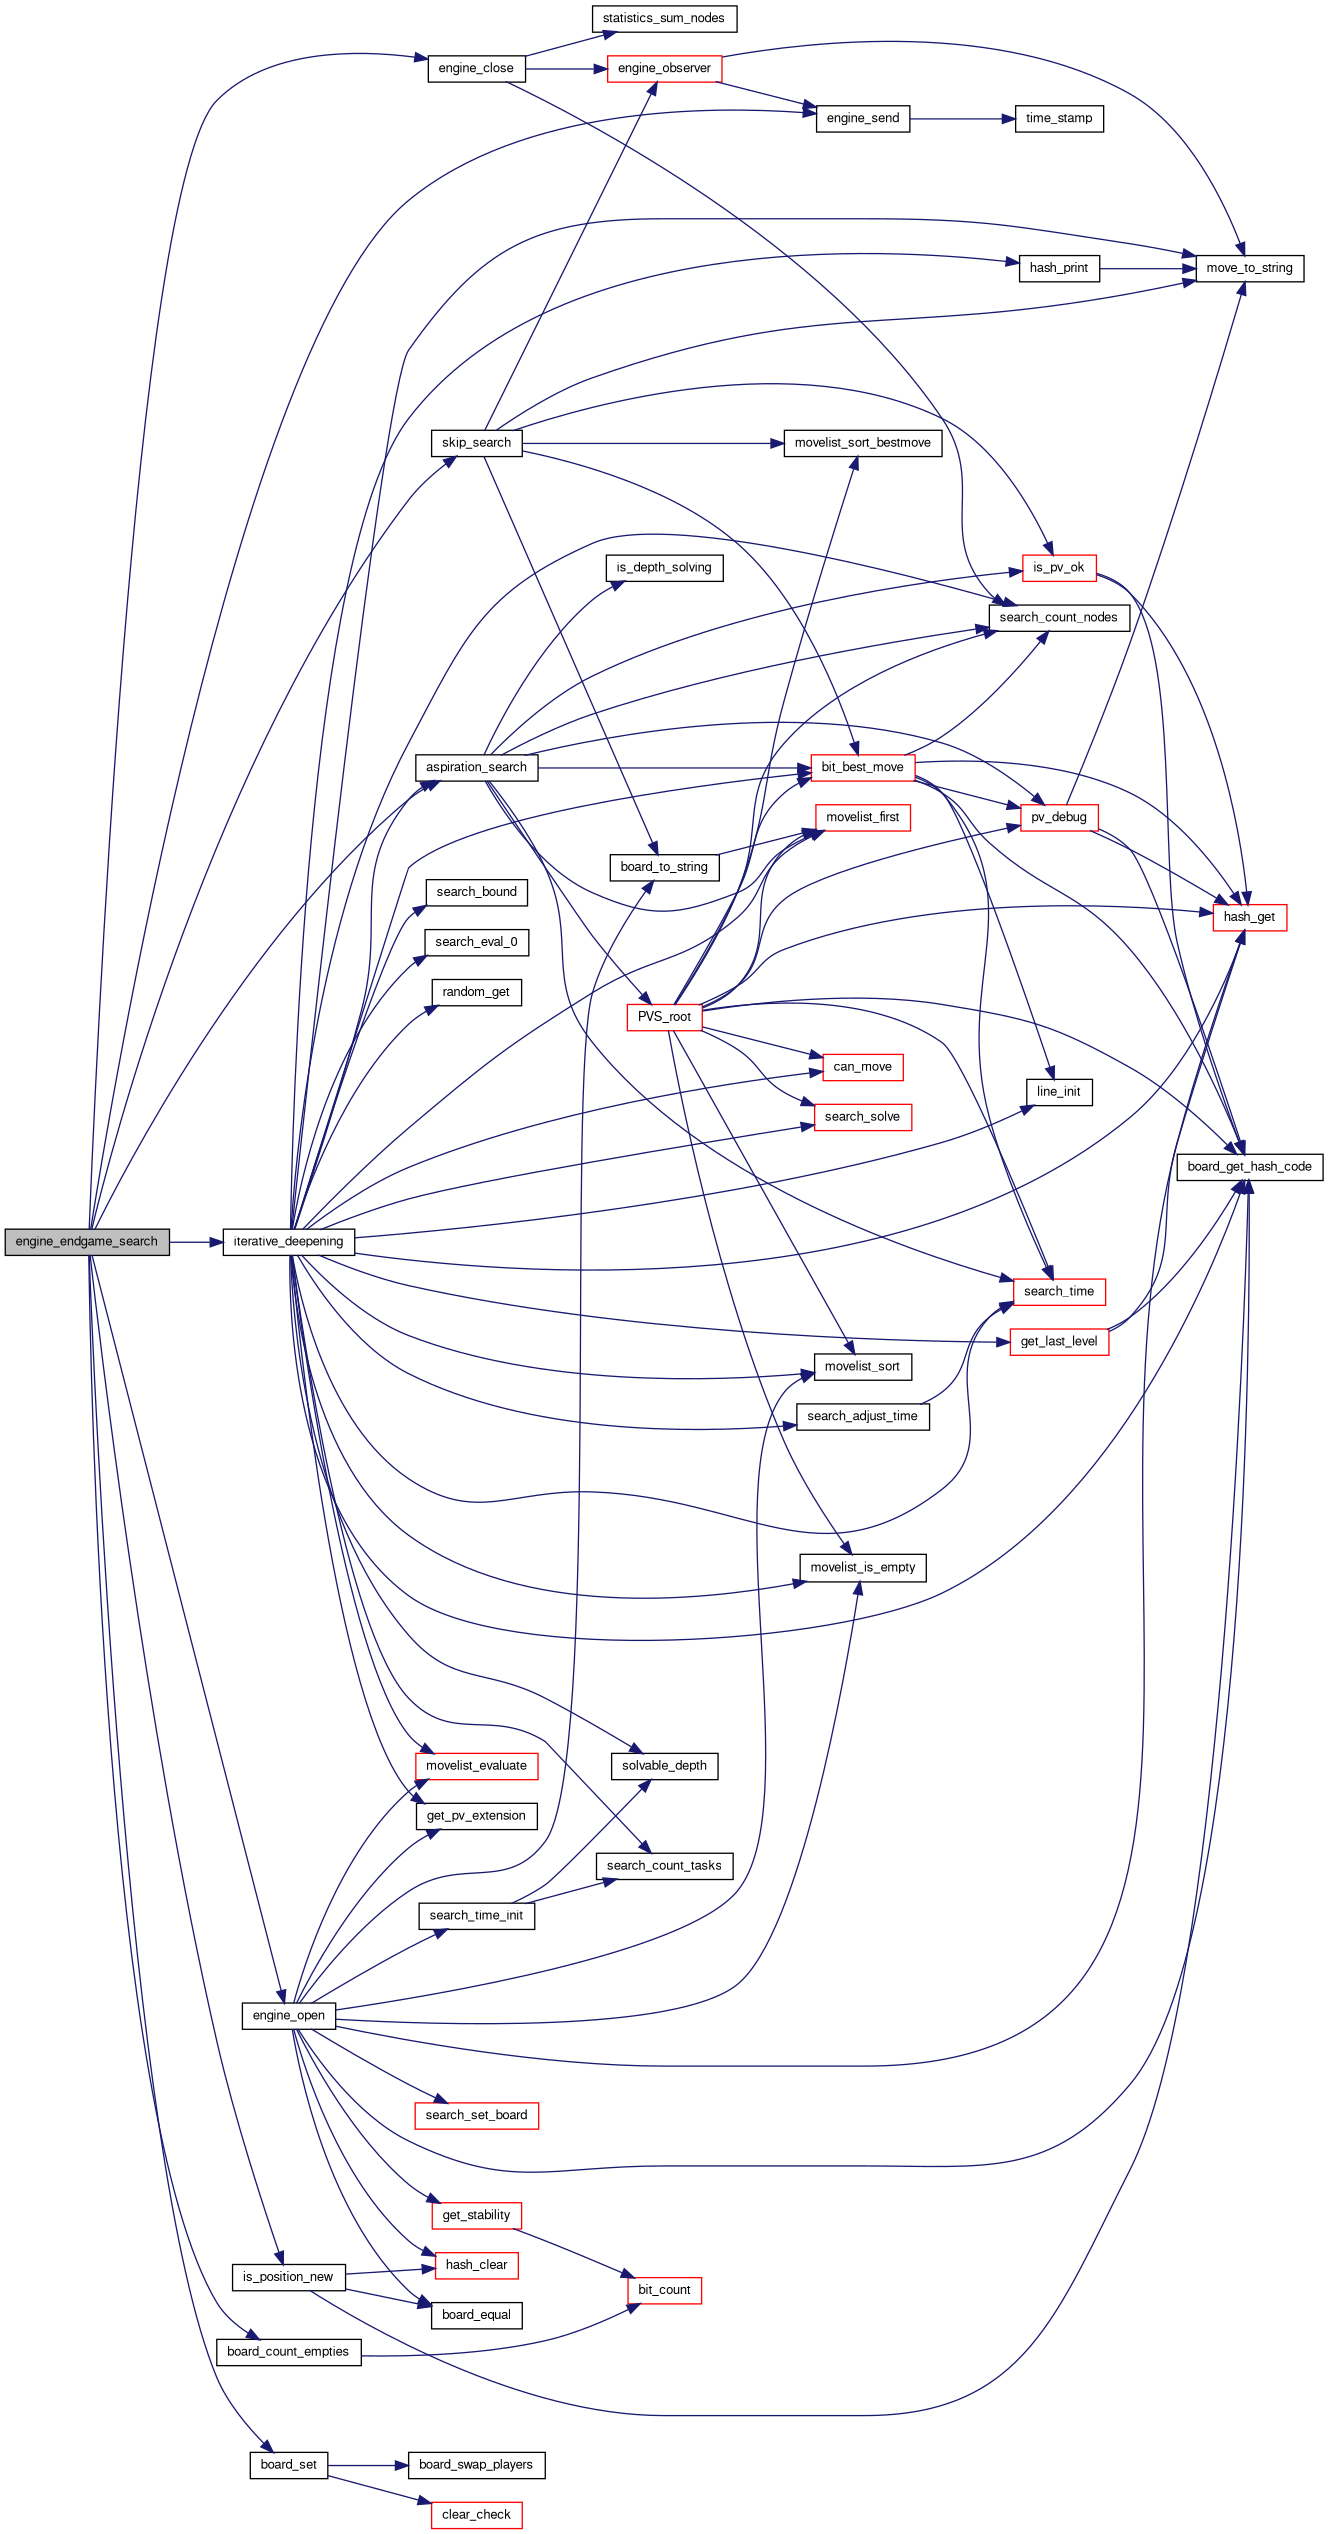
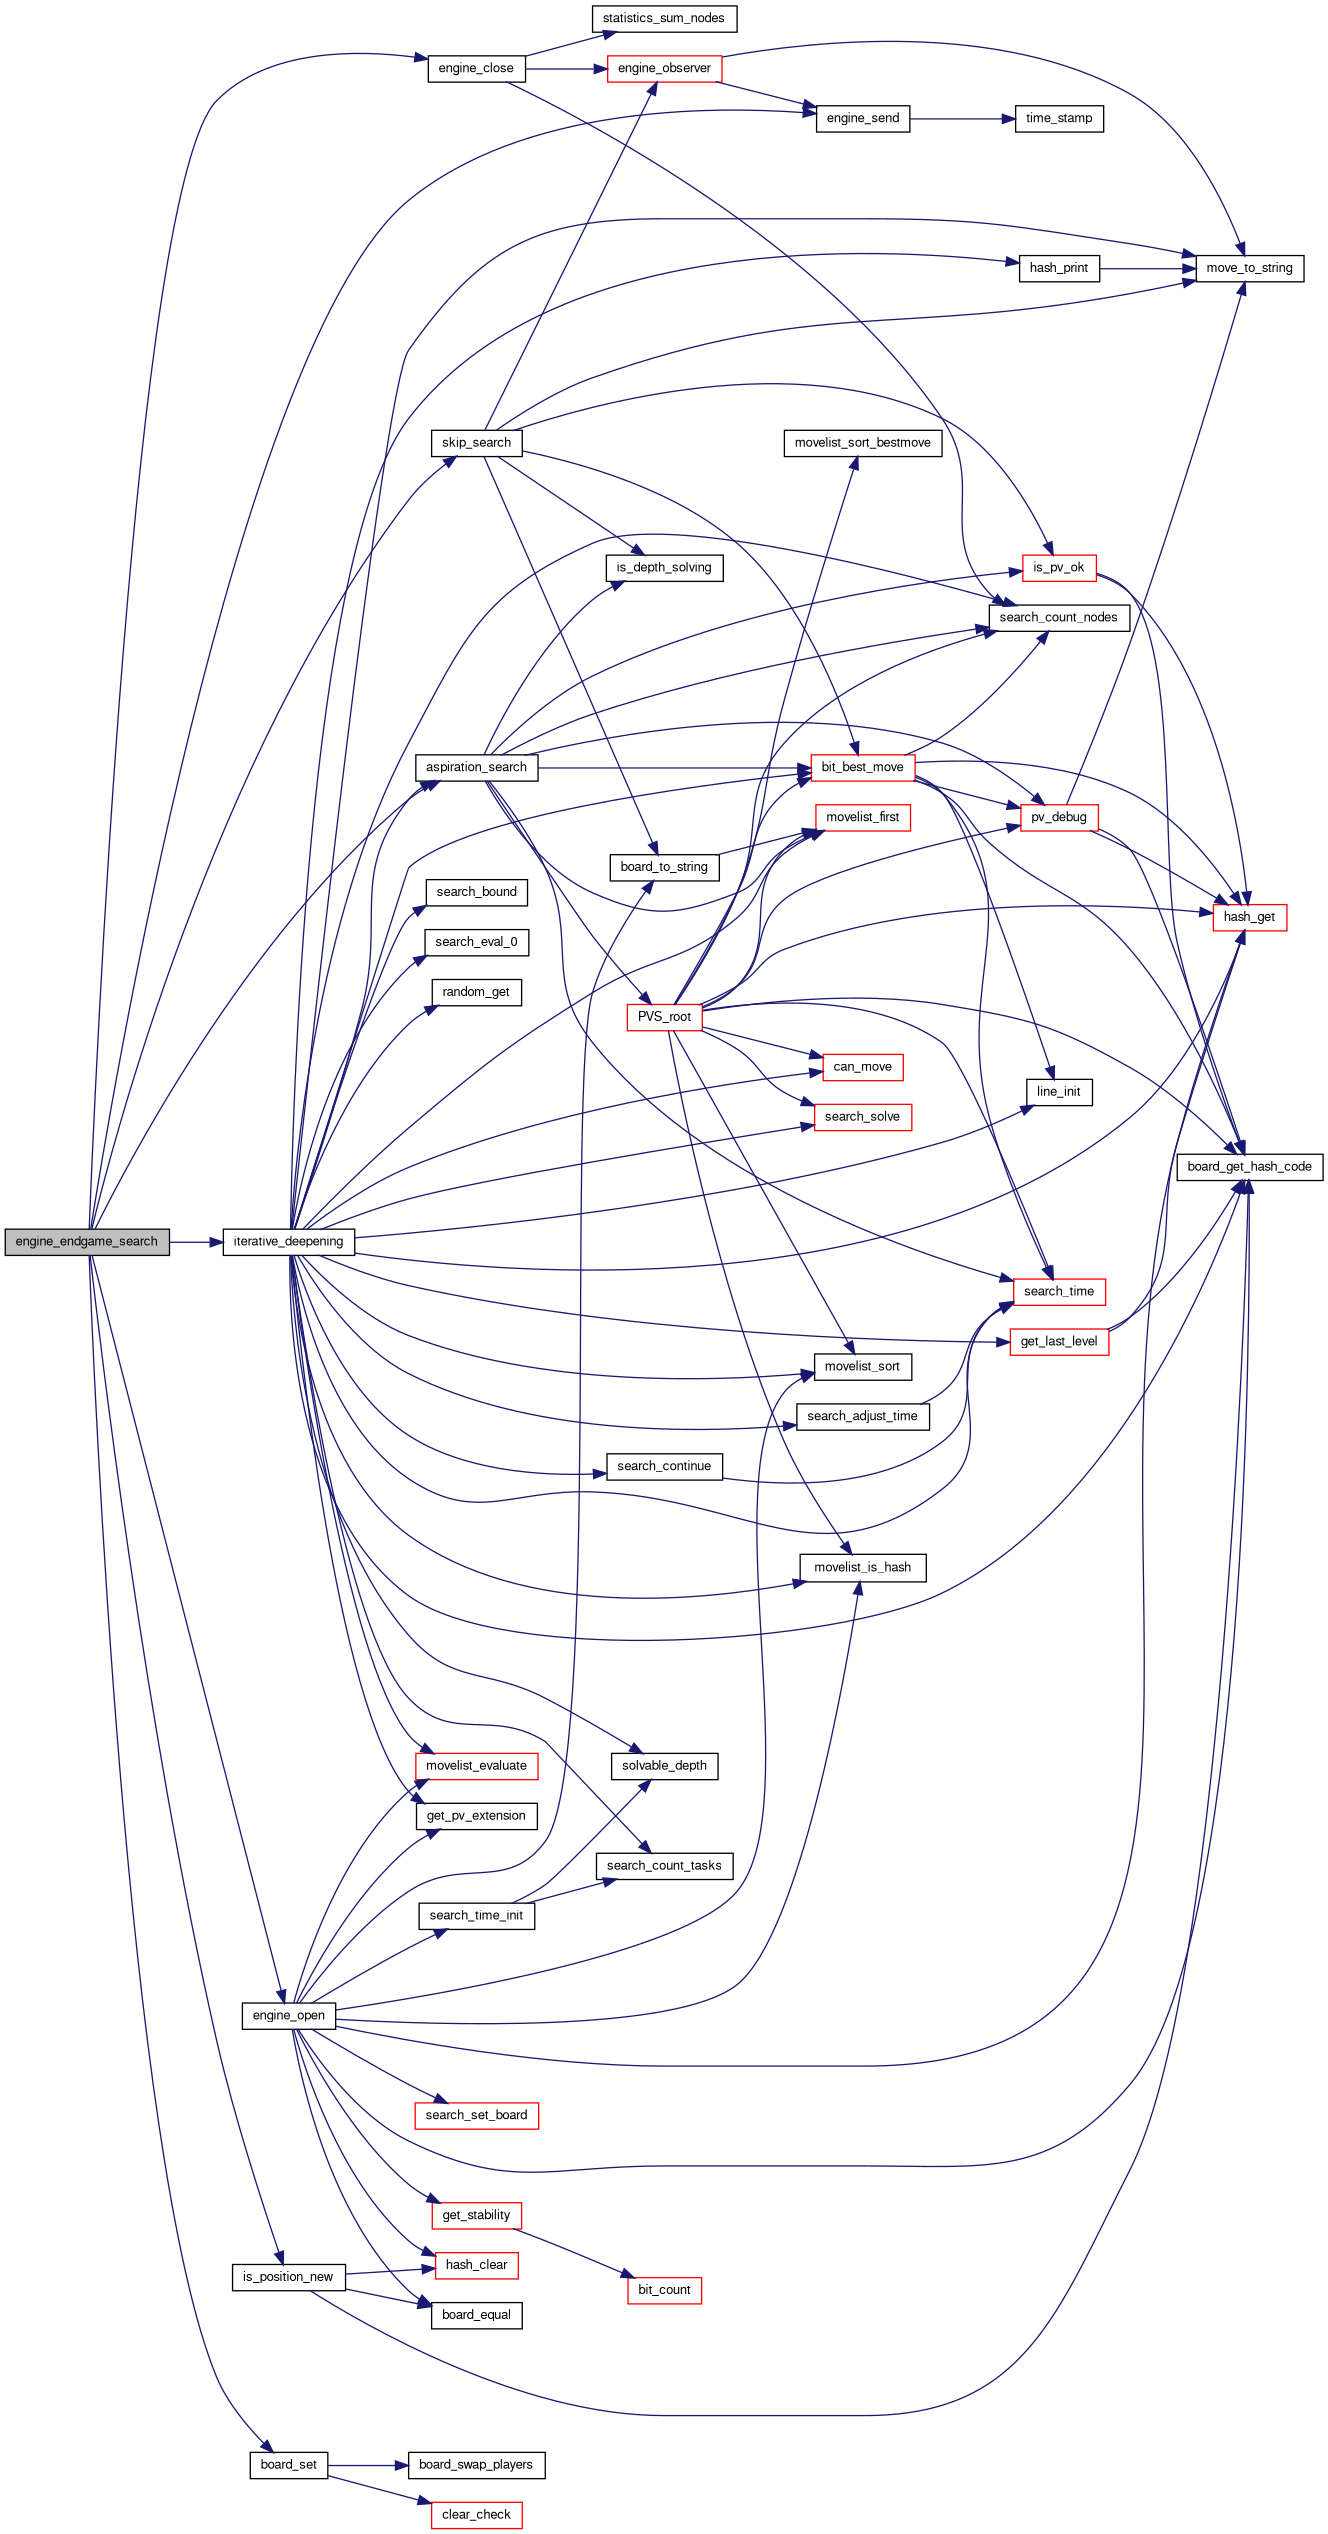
(647, 443) -> (565, 502)
none -> (665, 1467)
(863, 1568) -> (863, 1568)
(289, 2353) -> none
